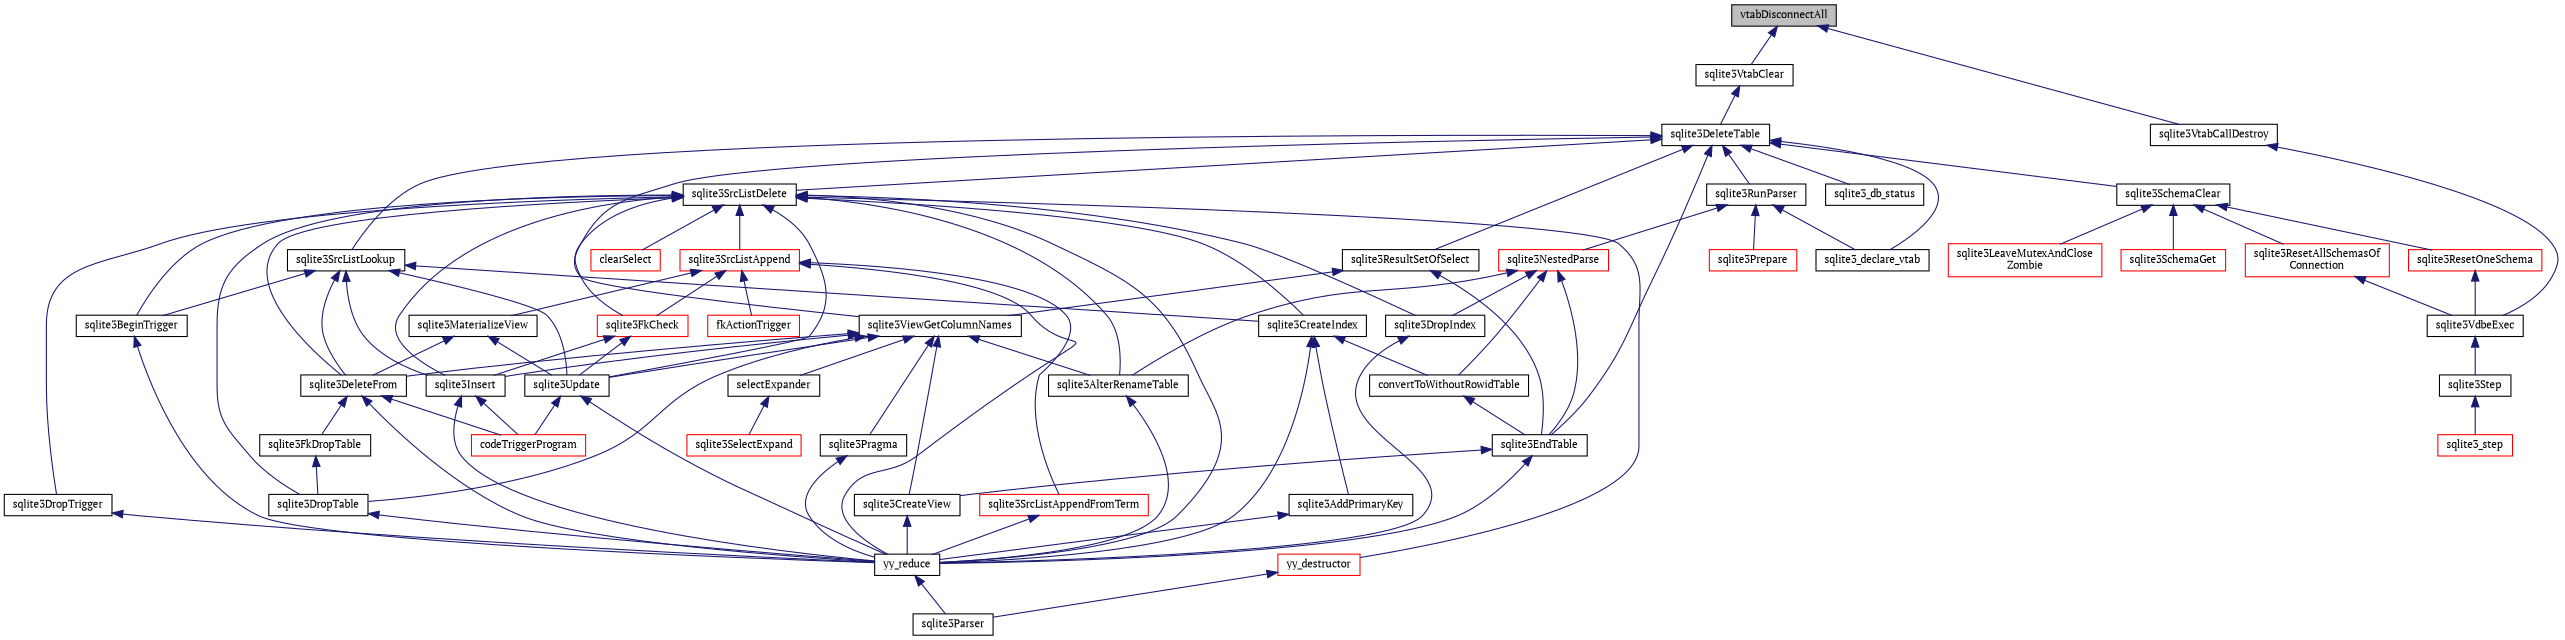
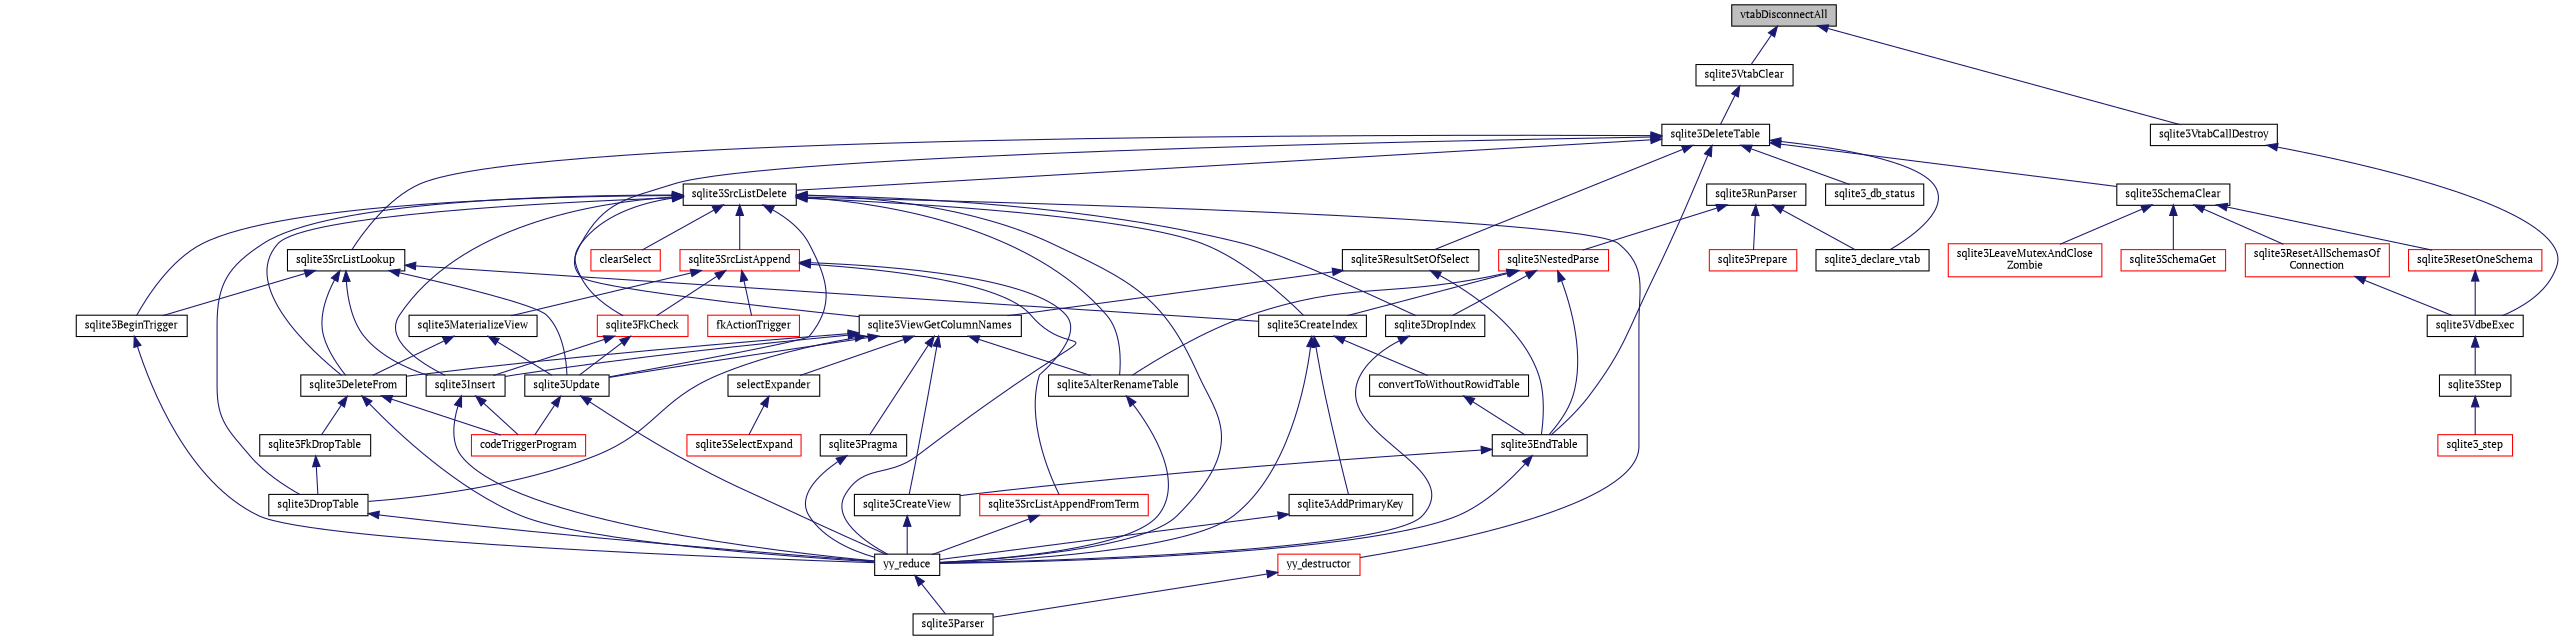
(1739, 169) -> none
(1501, 329) -> (1428, 294)
(58, 505) -> none
